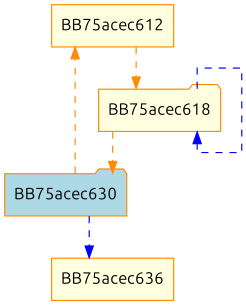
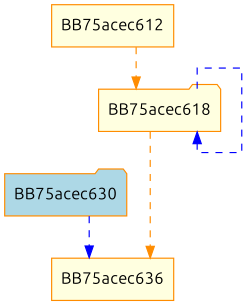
(75, 116) -> none
(113, 147) -> (150, 189)
